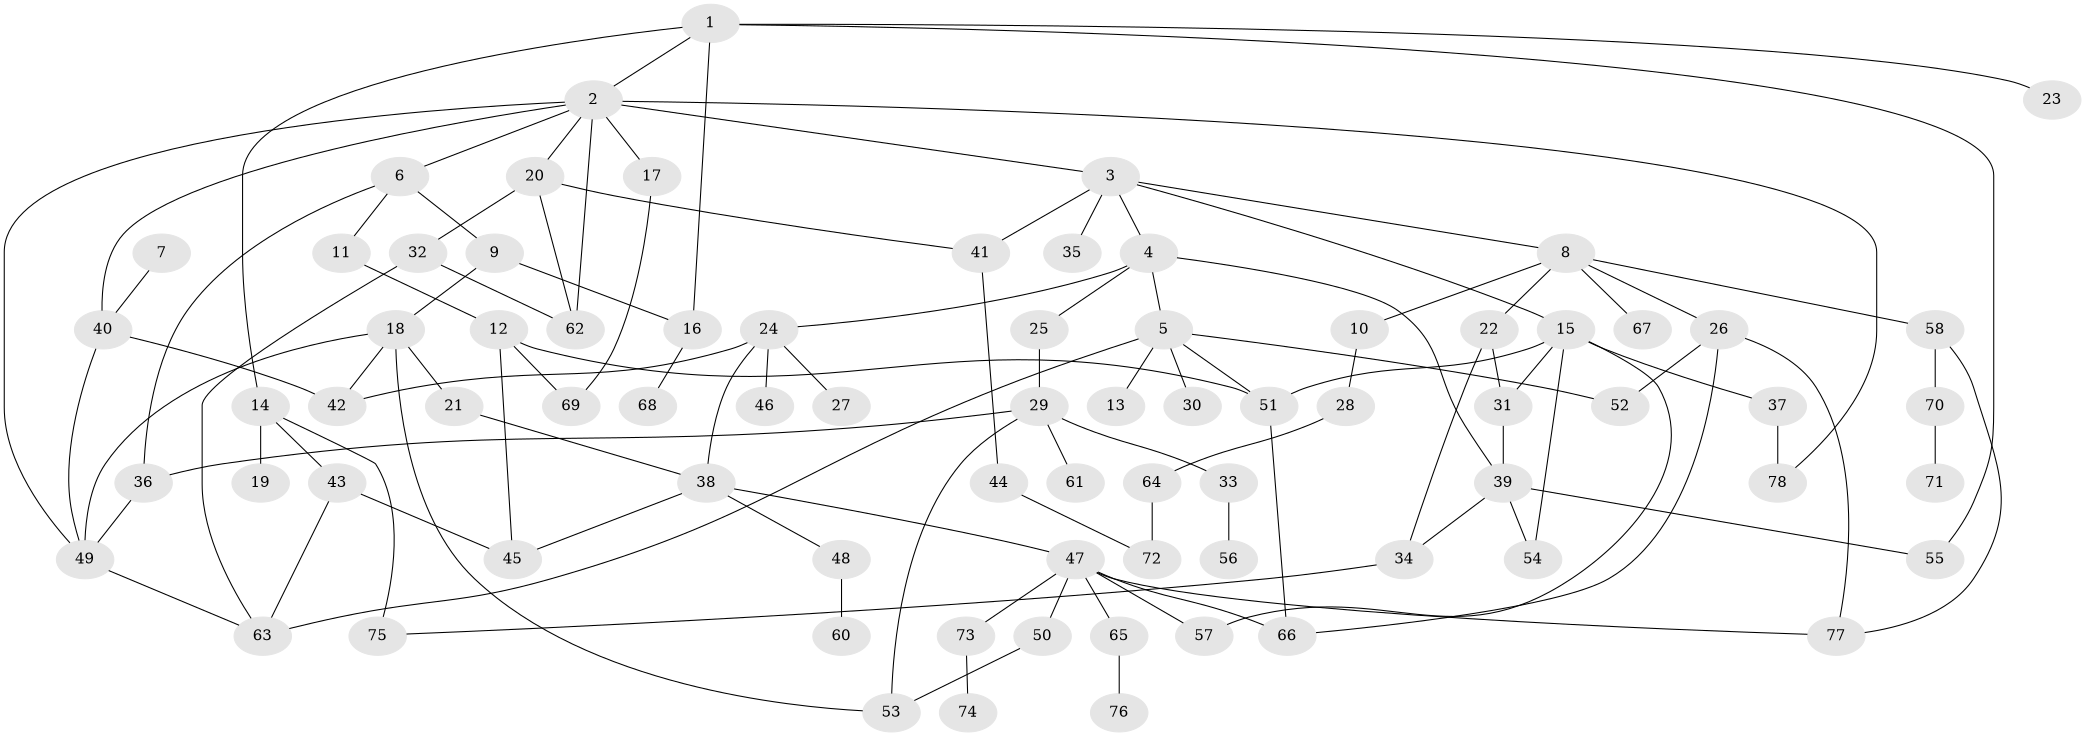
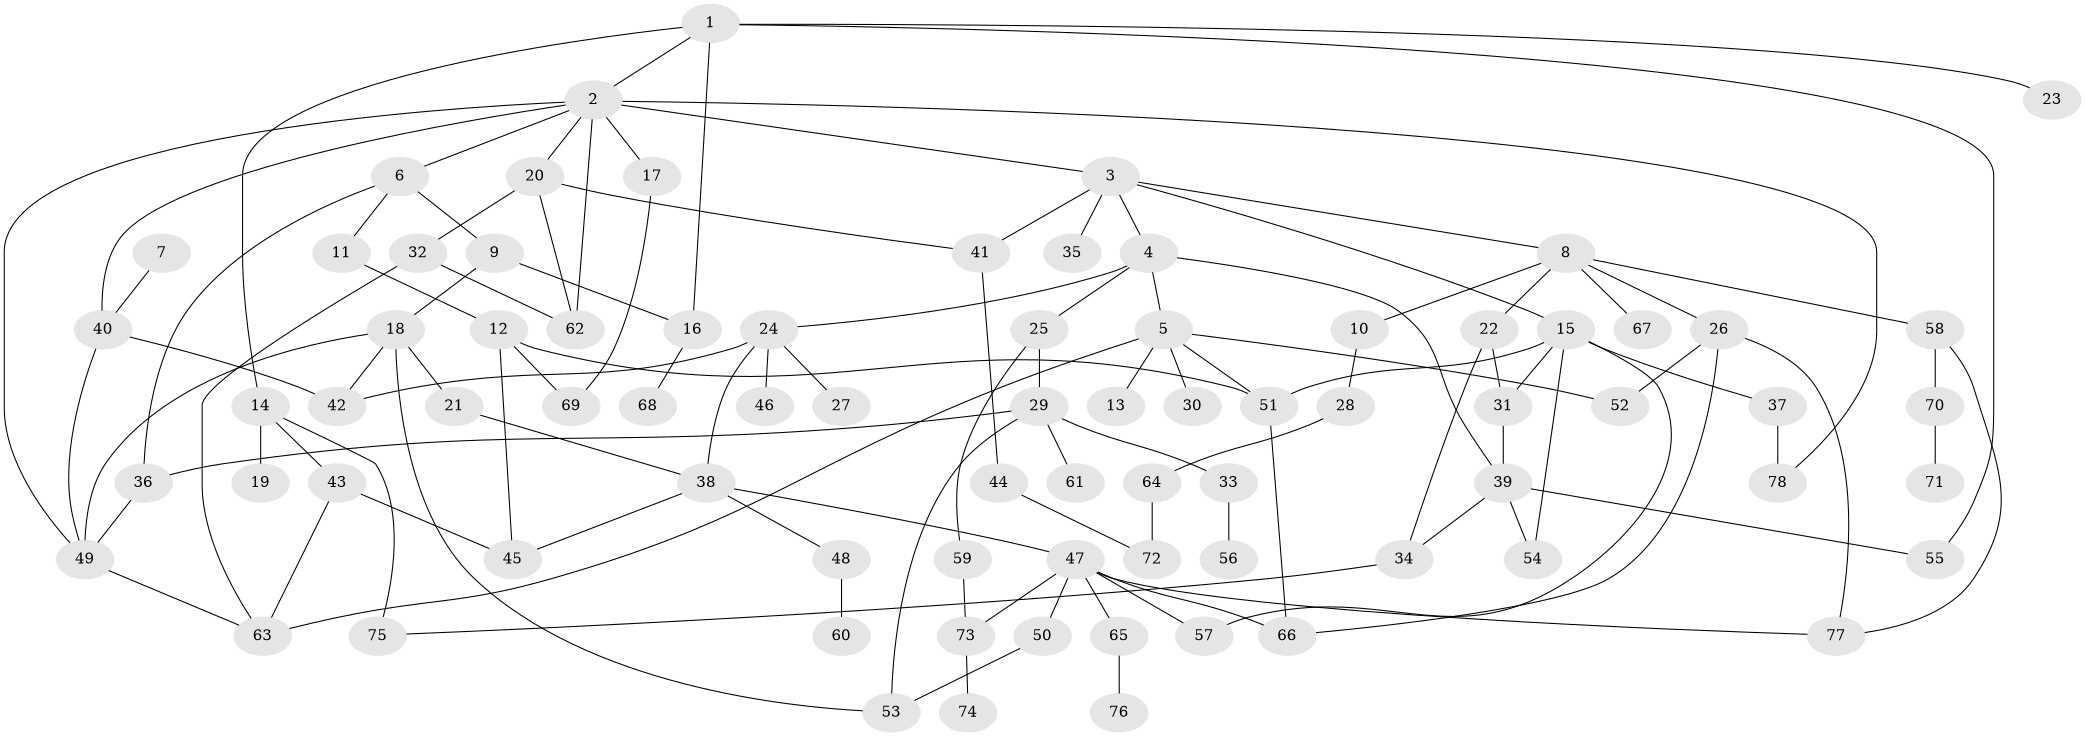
none -> (963, 560)
